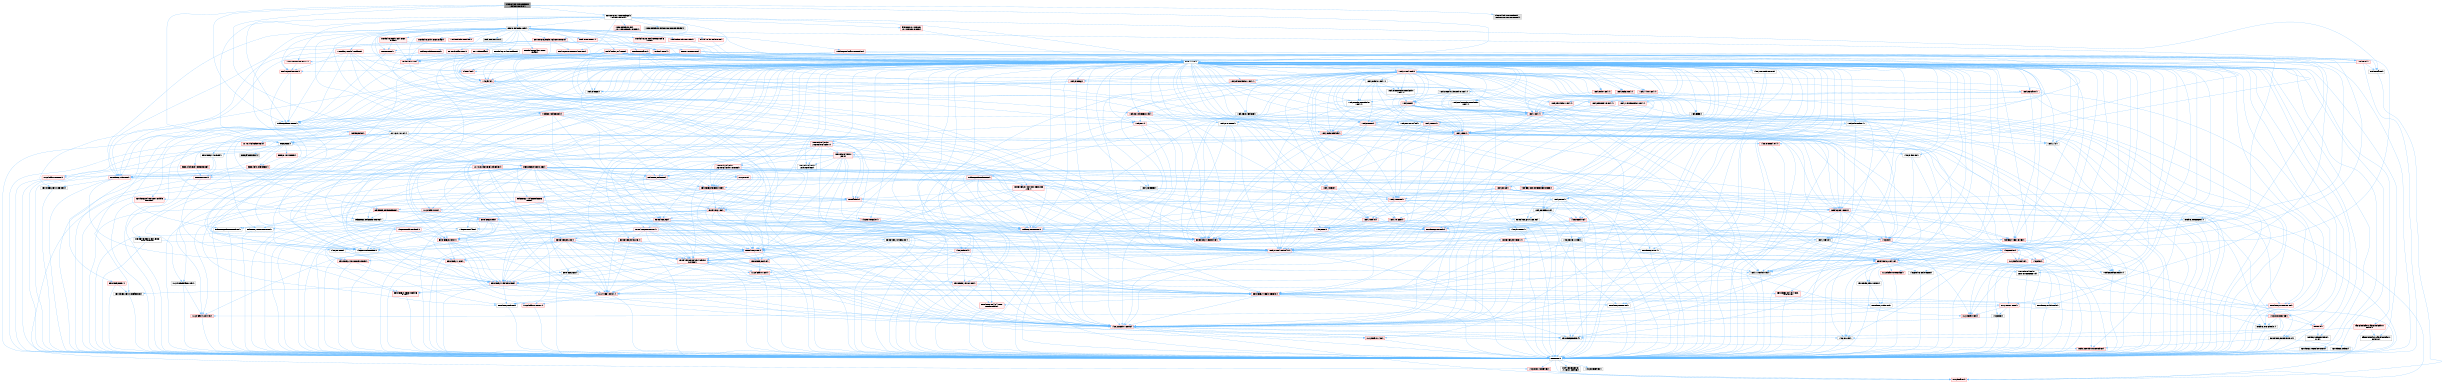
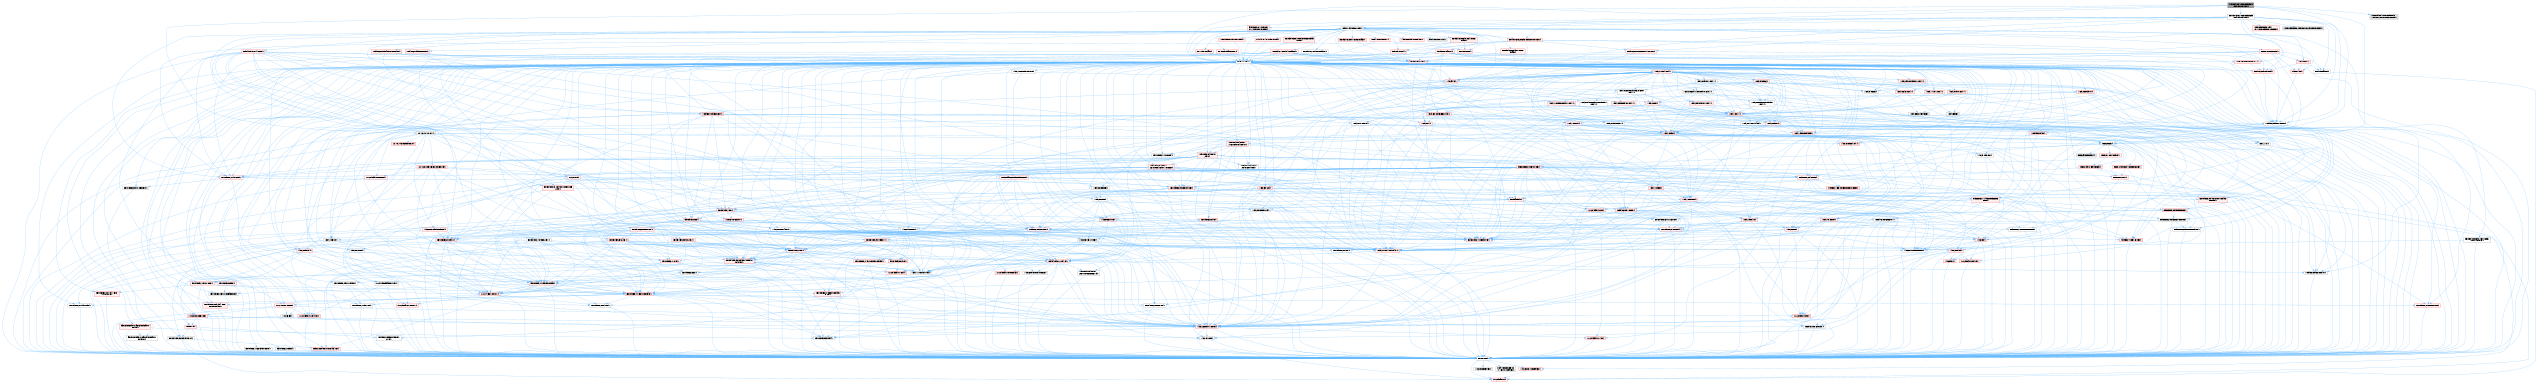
(995, 140) -> (1893, 165)
(979, 178) -> (1014, 178)
